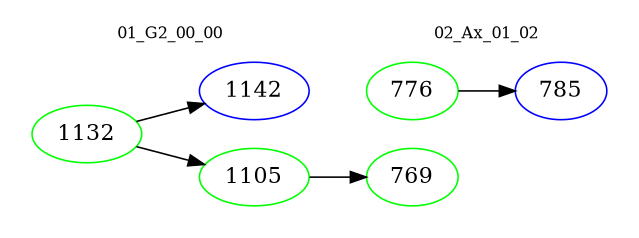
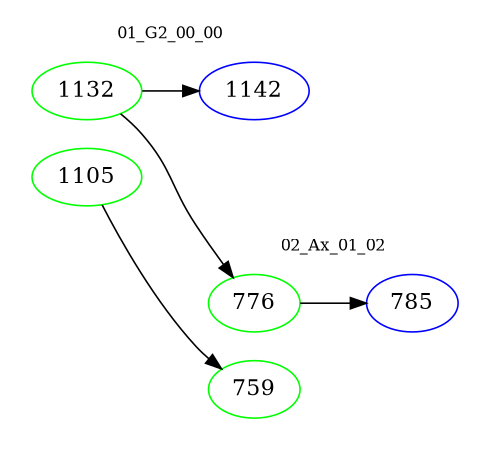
(163, 154) -> (175, 187)
(412, 177) -> (254, 389)
